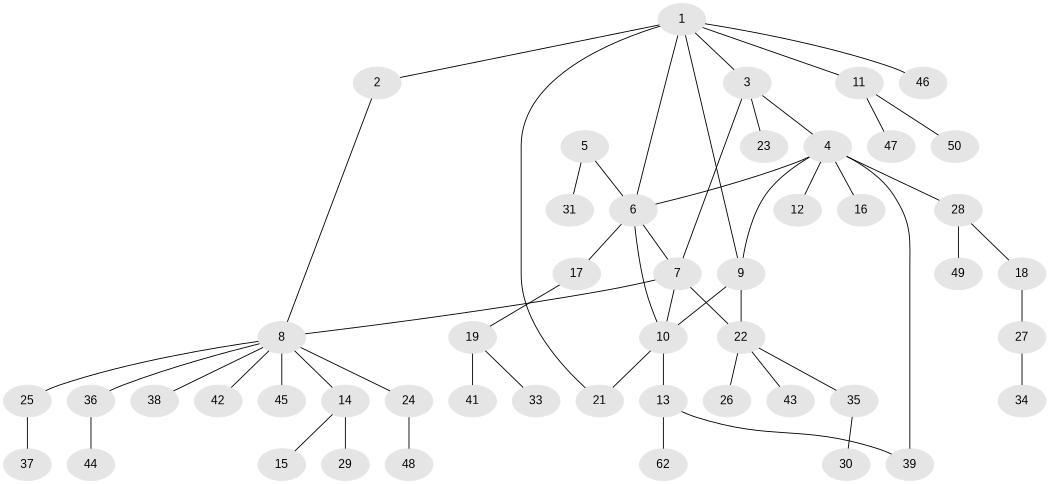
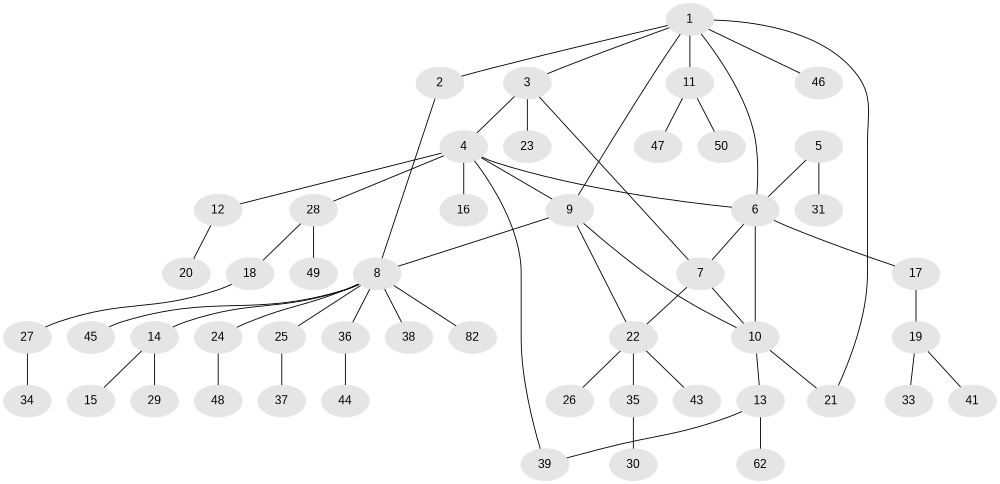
none -> (186, 274)
(481, 310) -> (473, 242)
(218, 401) -> (473, 337)
